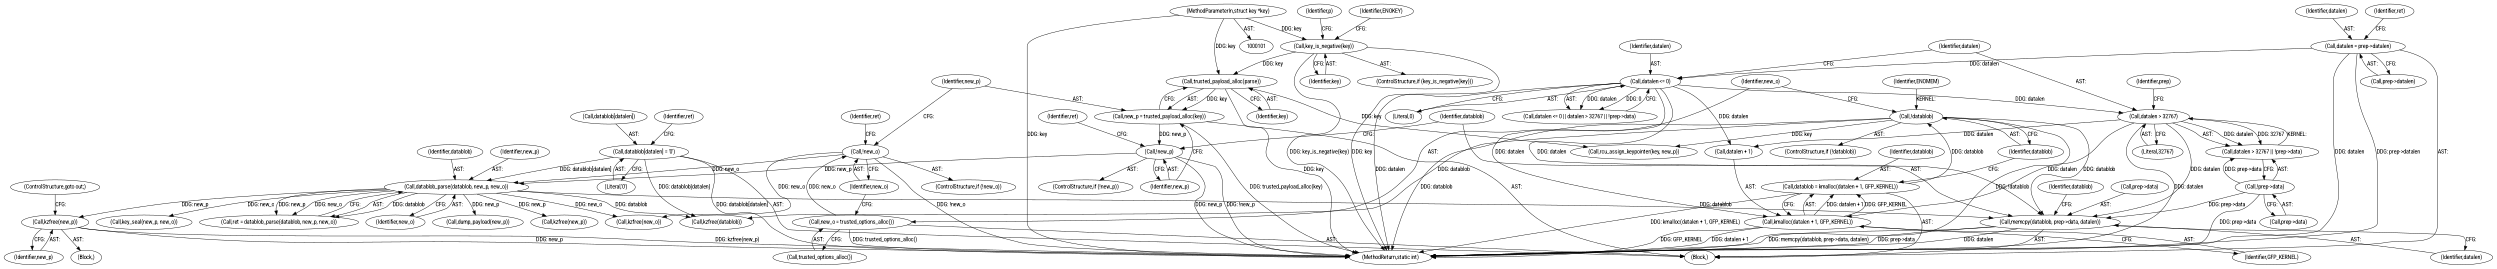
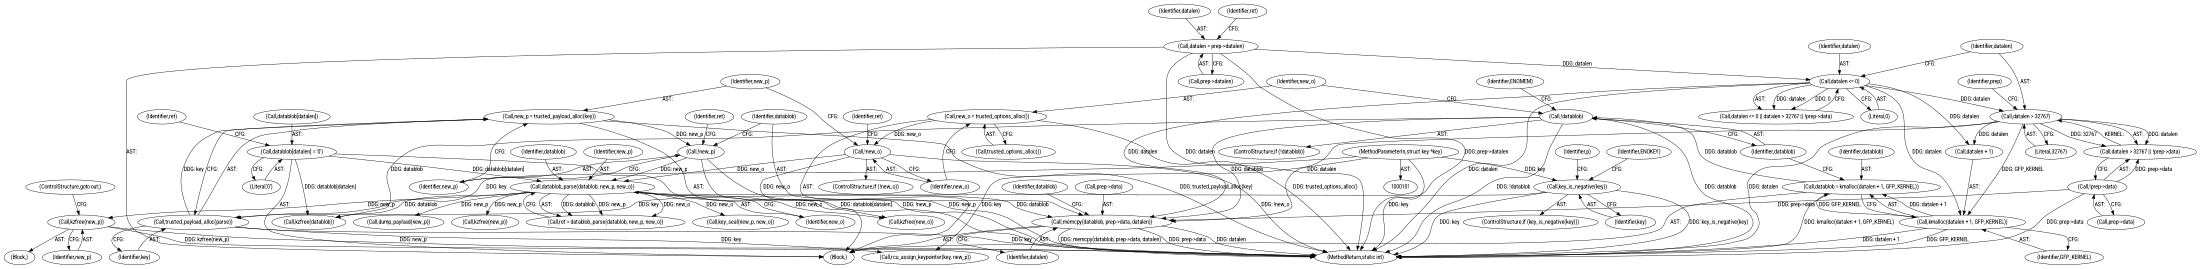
(1927, 99) -> (1547, 99)
(1786, 133) -> (1138, 174)
(2062, 170) -> (2023, 170)
(1086, 187) -> none
